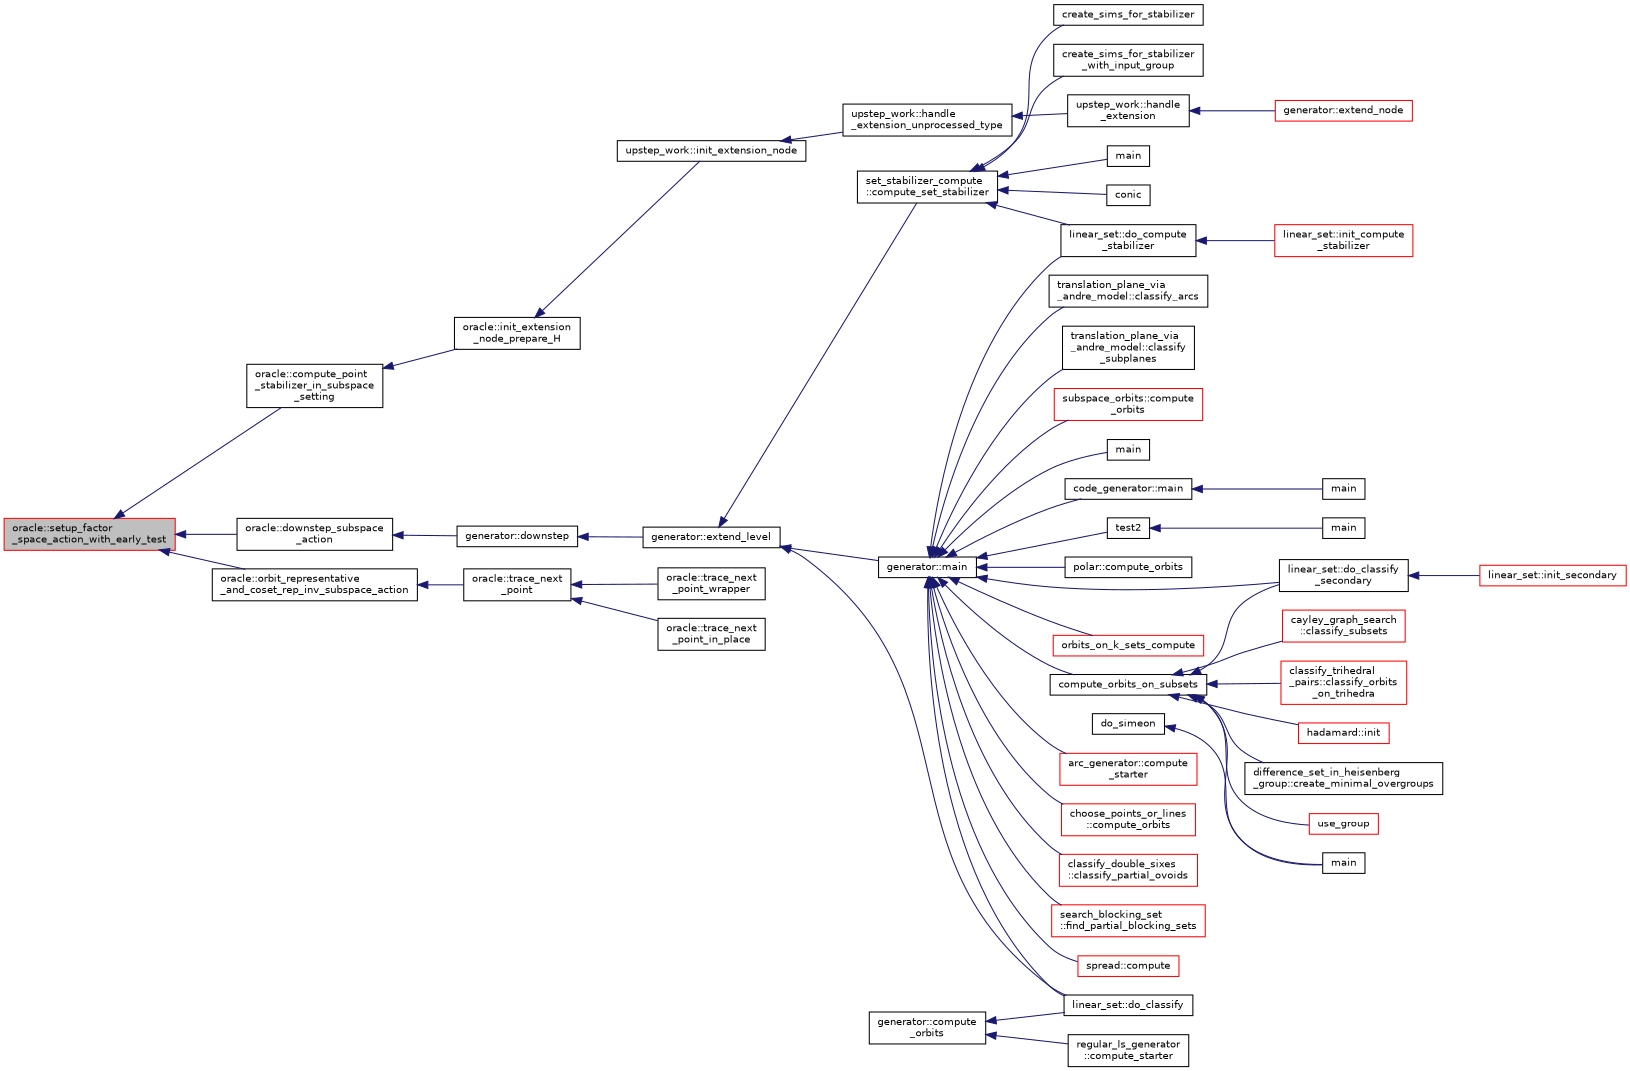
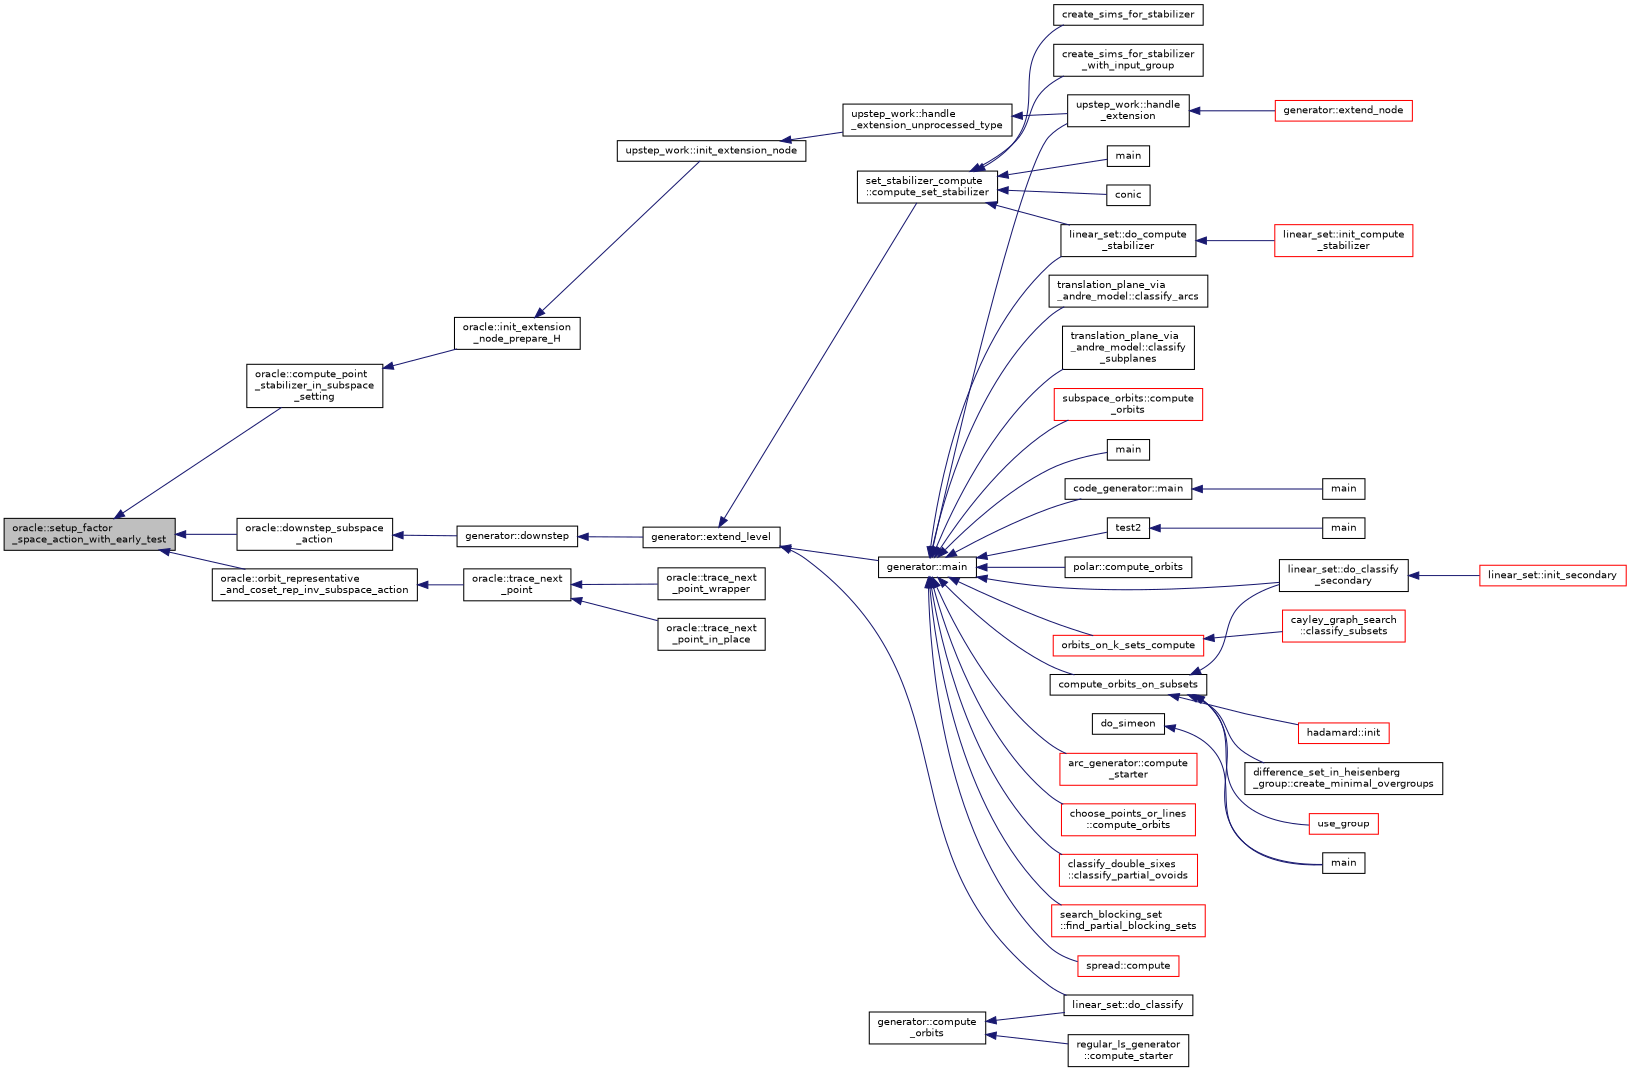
(90, 534) -> (90, 534)
(1232, 656) -> (1248, 635)
(1344, 683) -> none
(954, 808) -> (985, 328)
